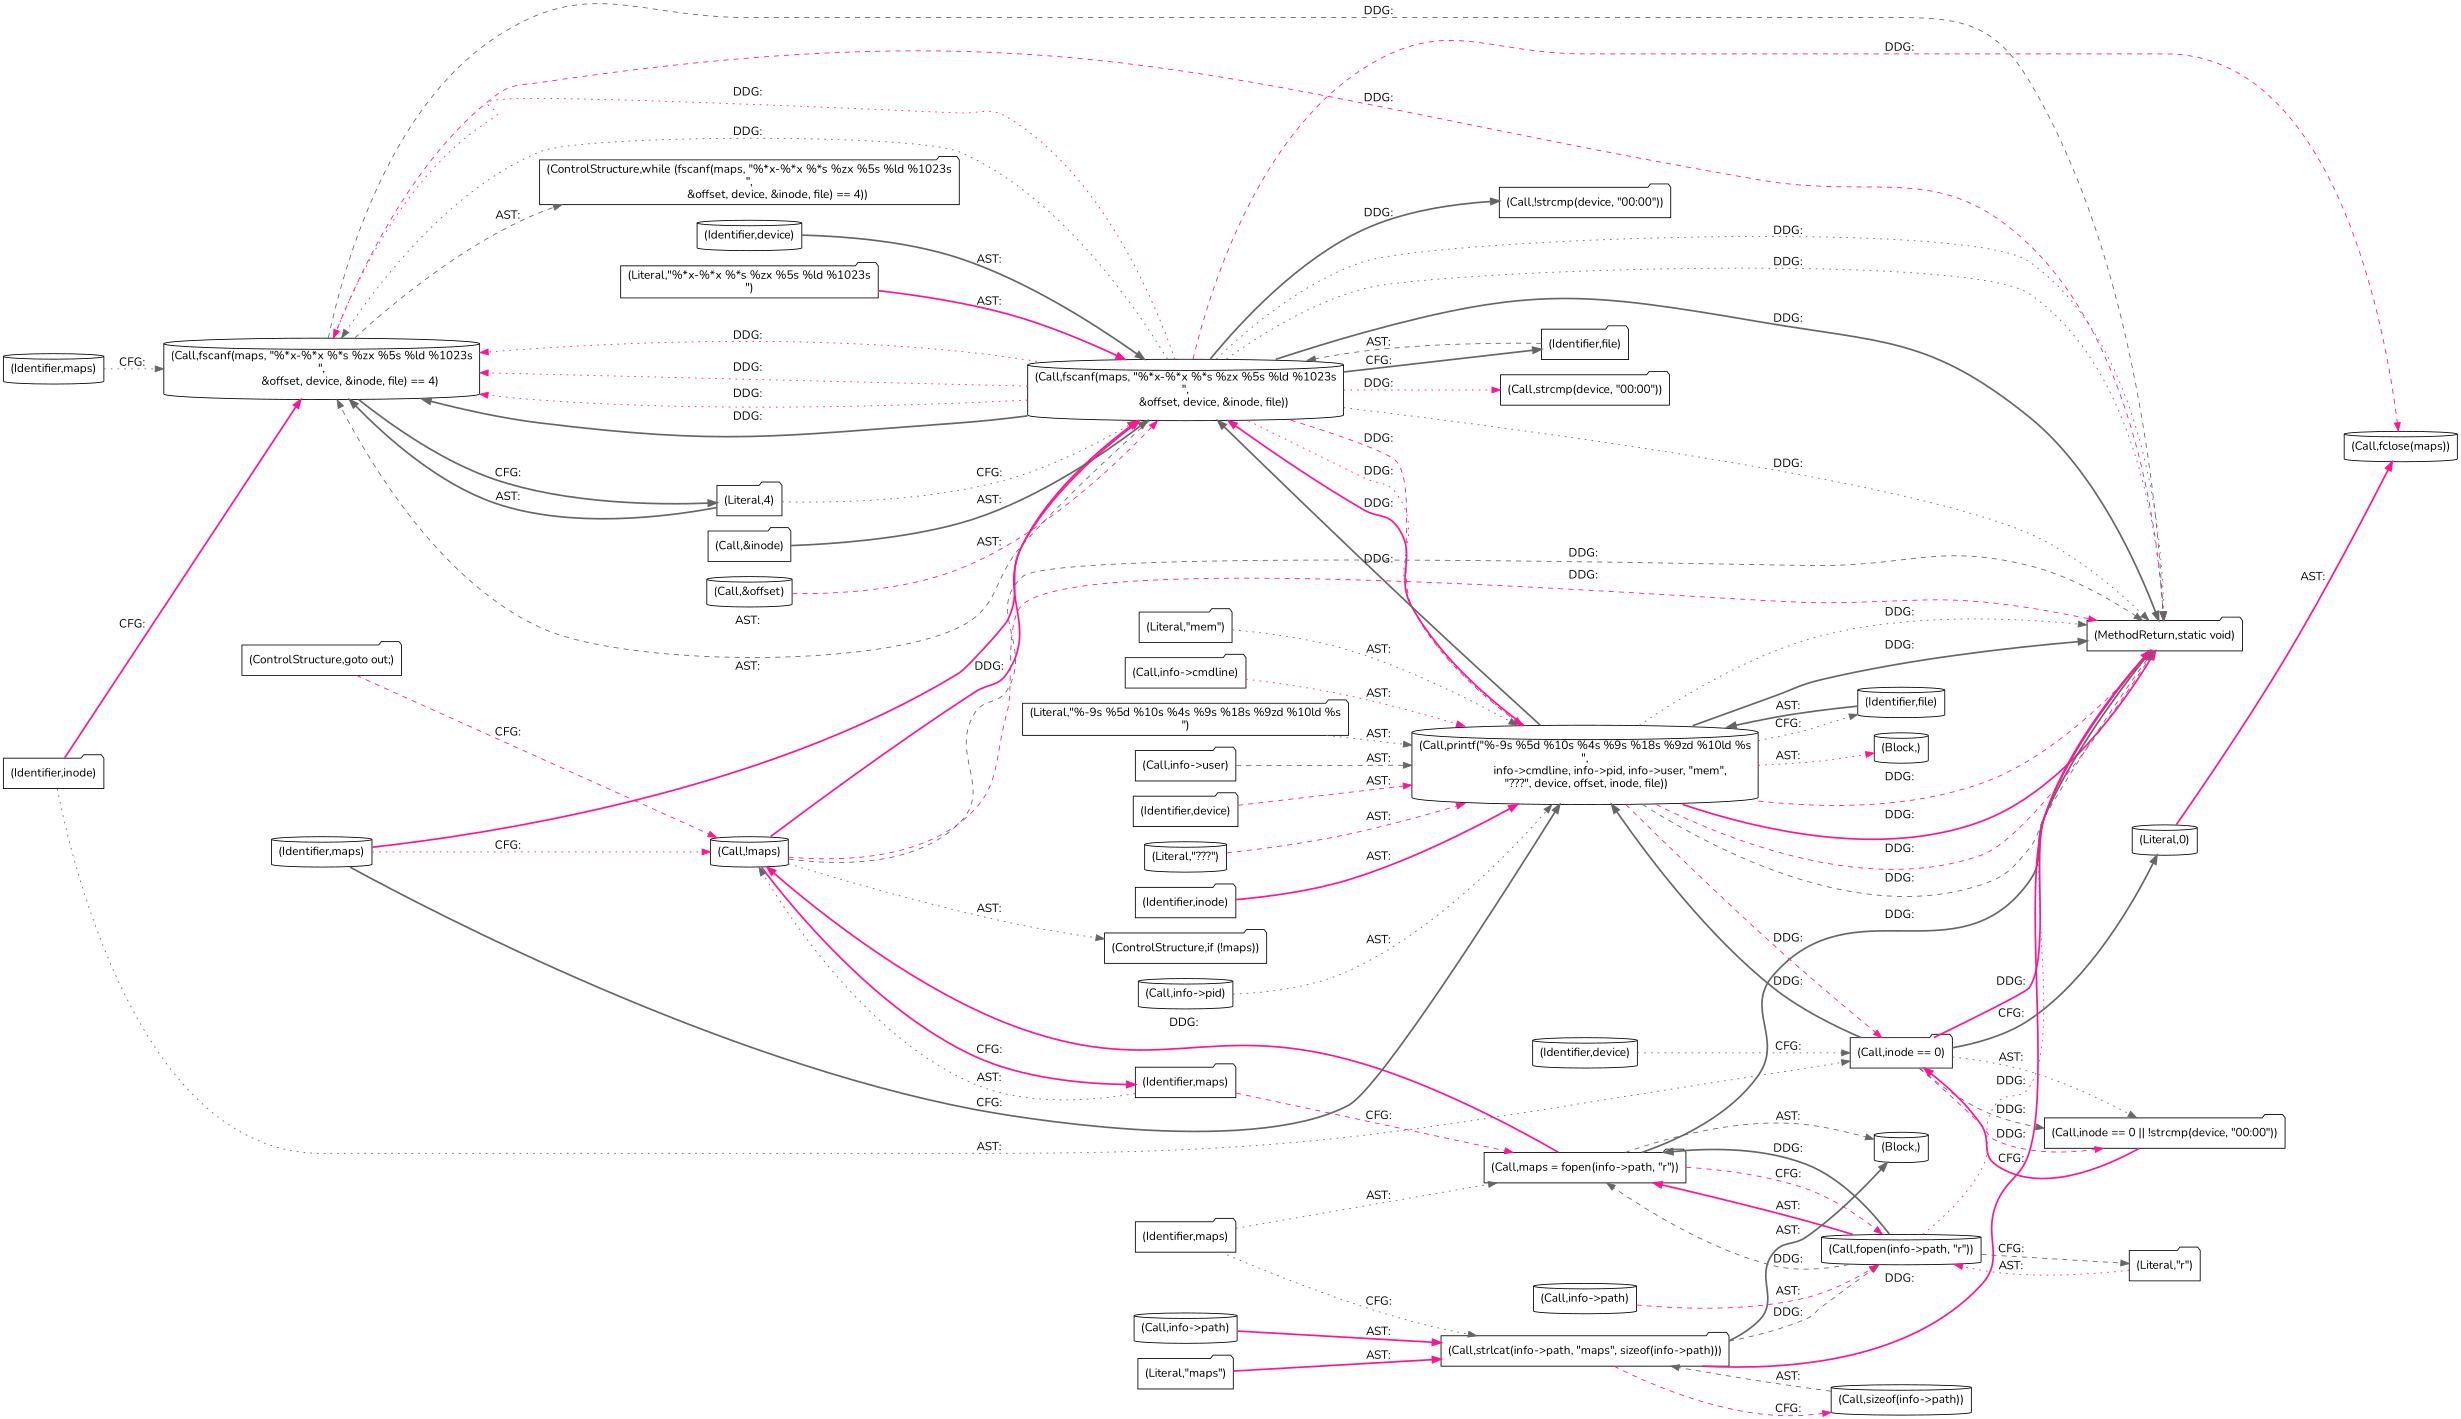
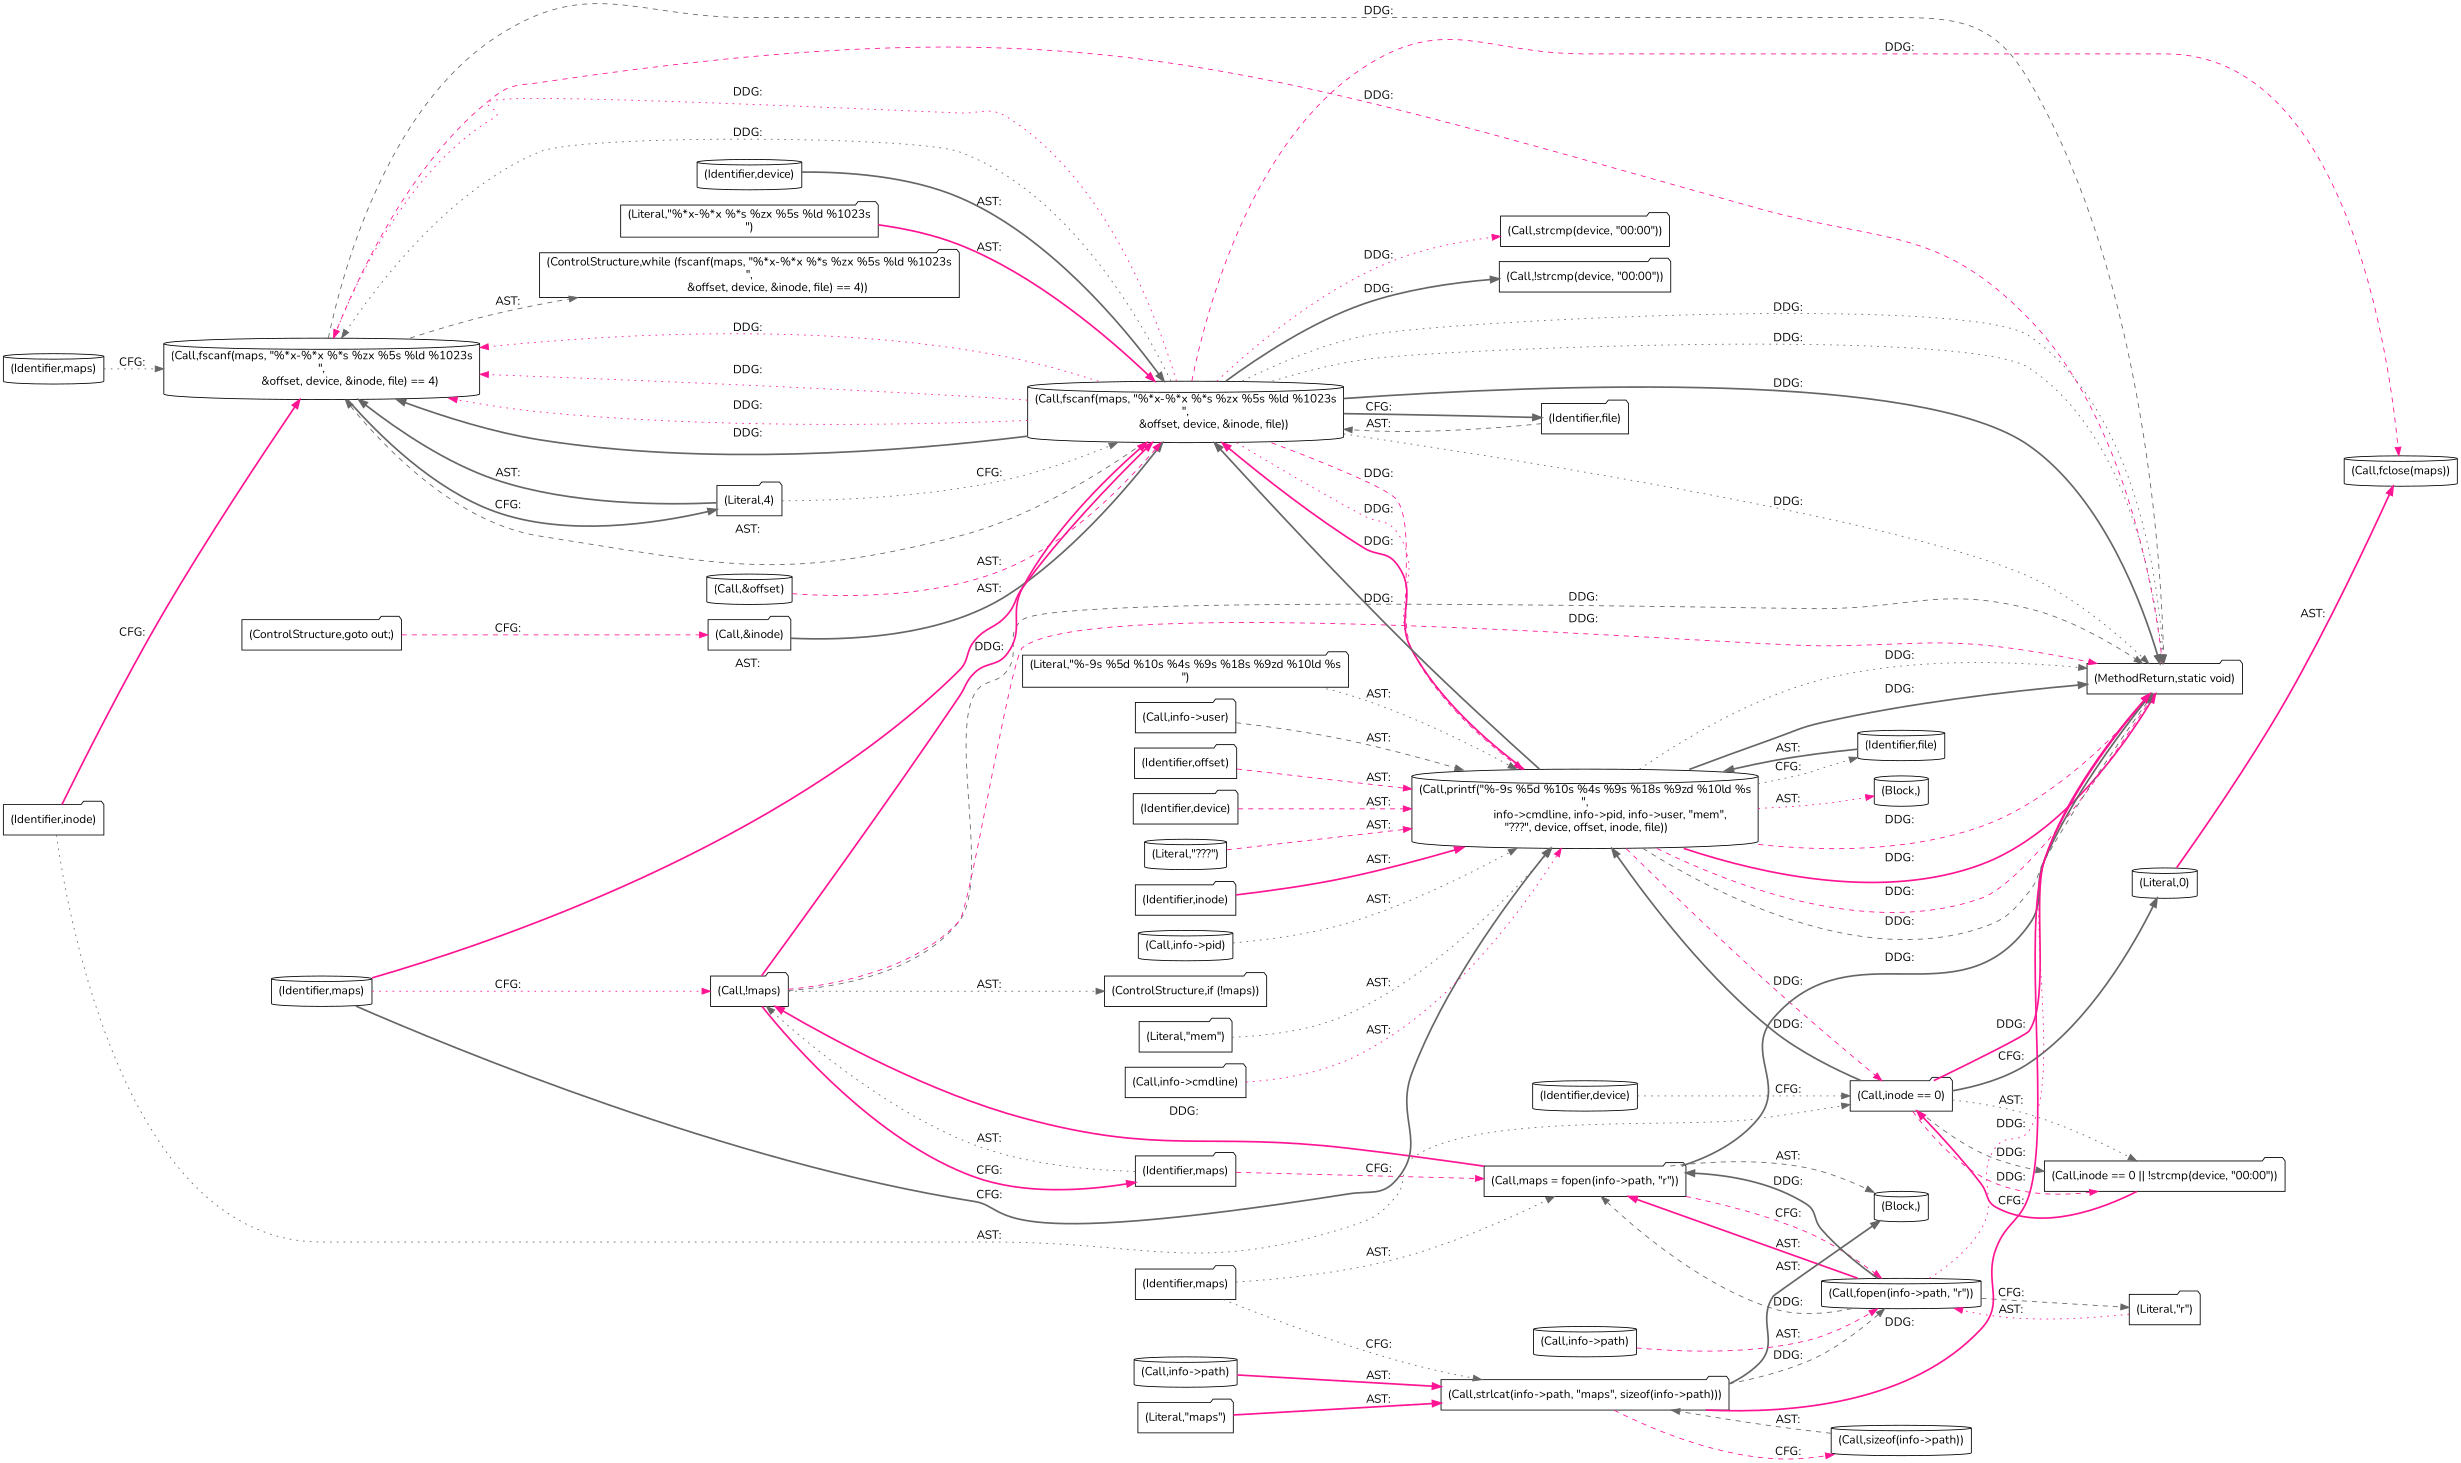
(533, 755) -> (551, 635)
none -> (1186, 763)
(749, 852) -> (749, 991)
